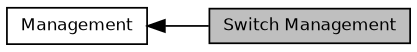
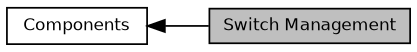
(77, 26) -> (77, 26)
